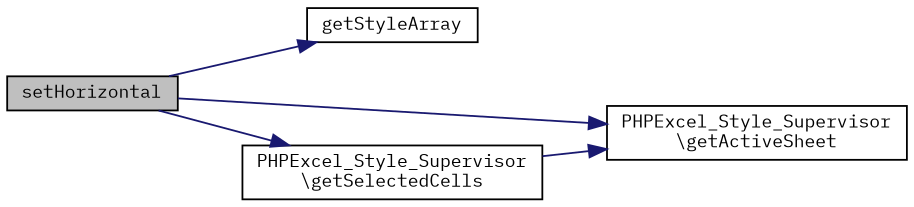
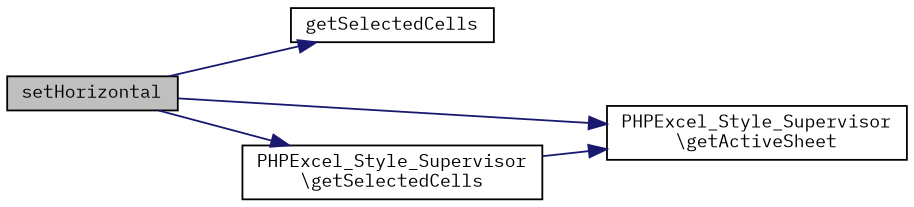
(392, 25) -> (392, 25)
